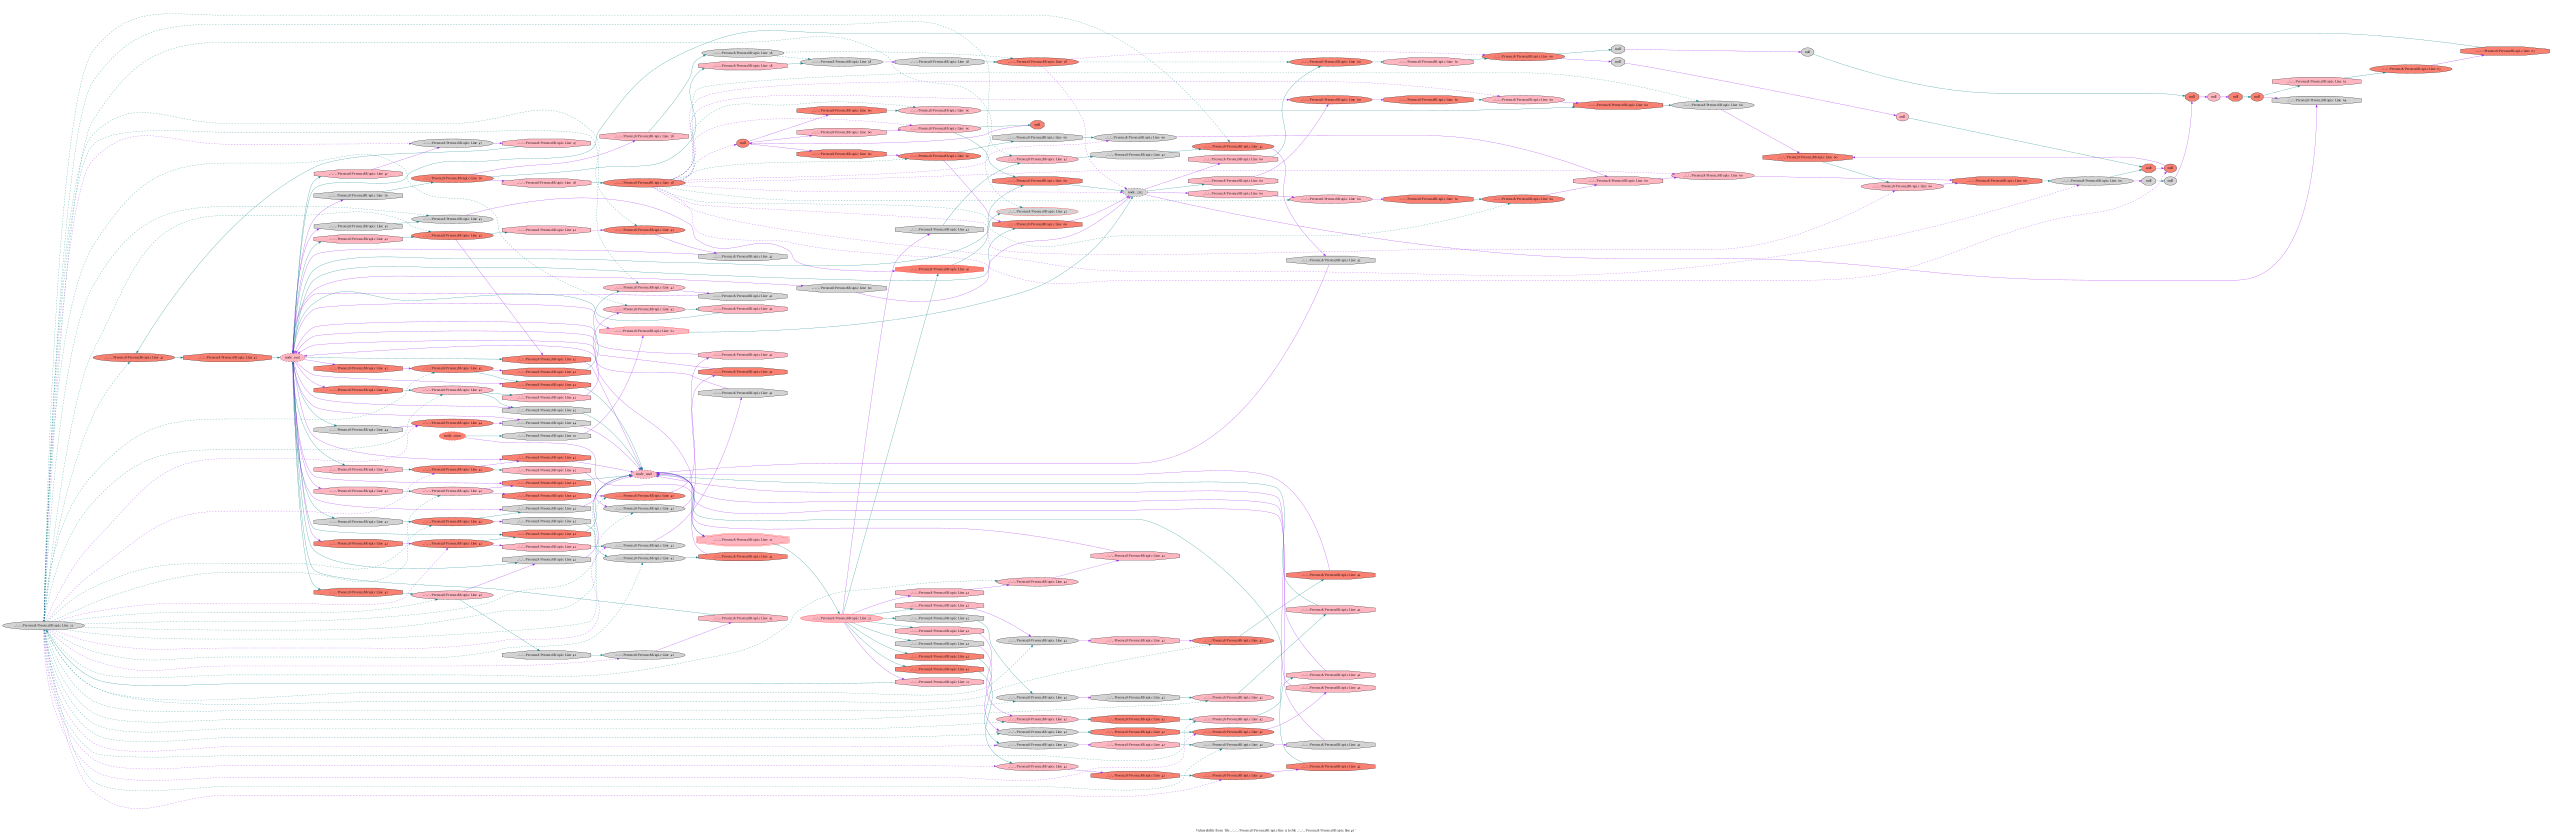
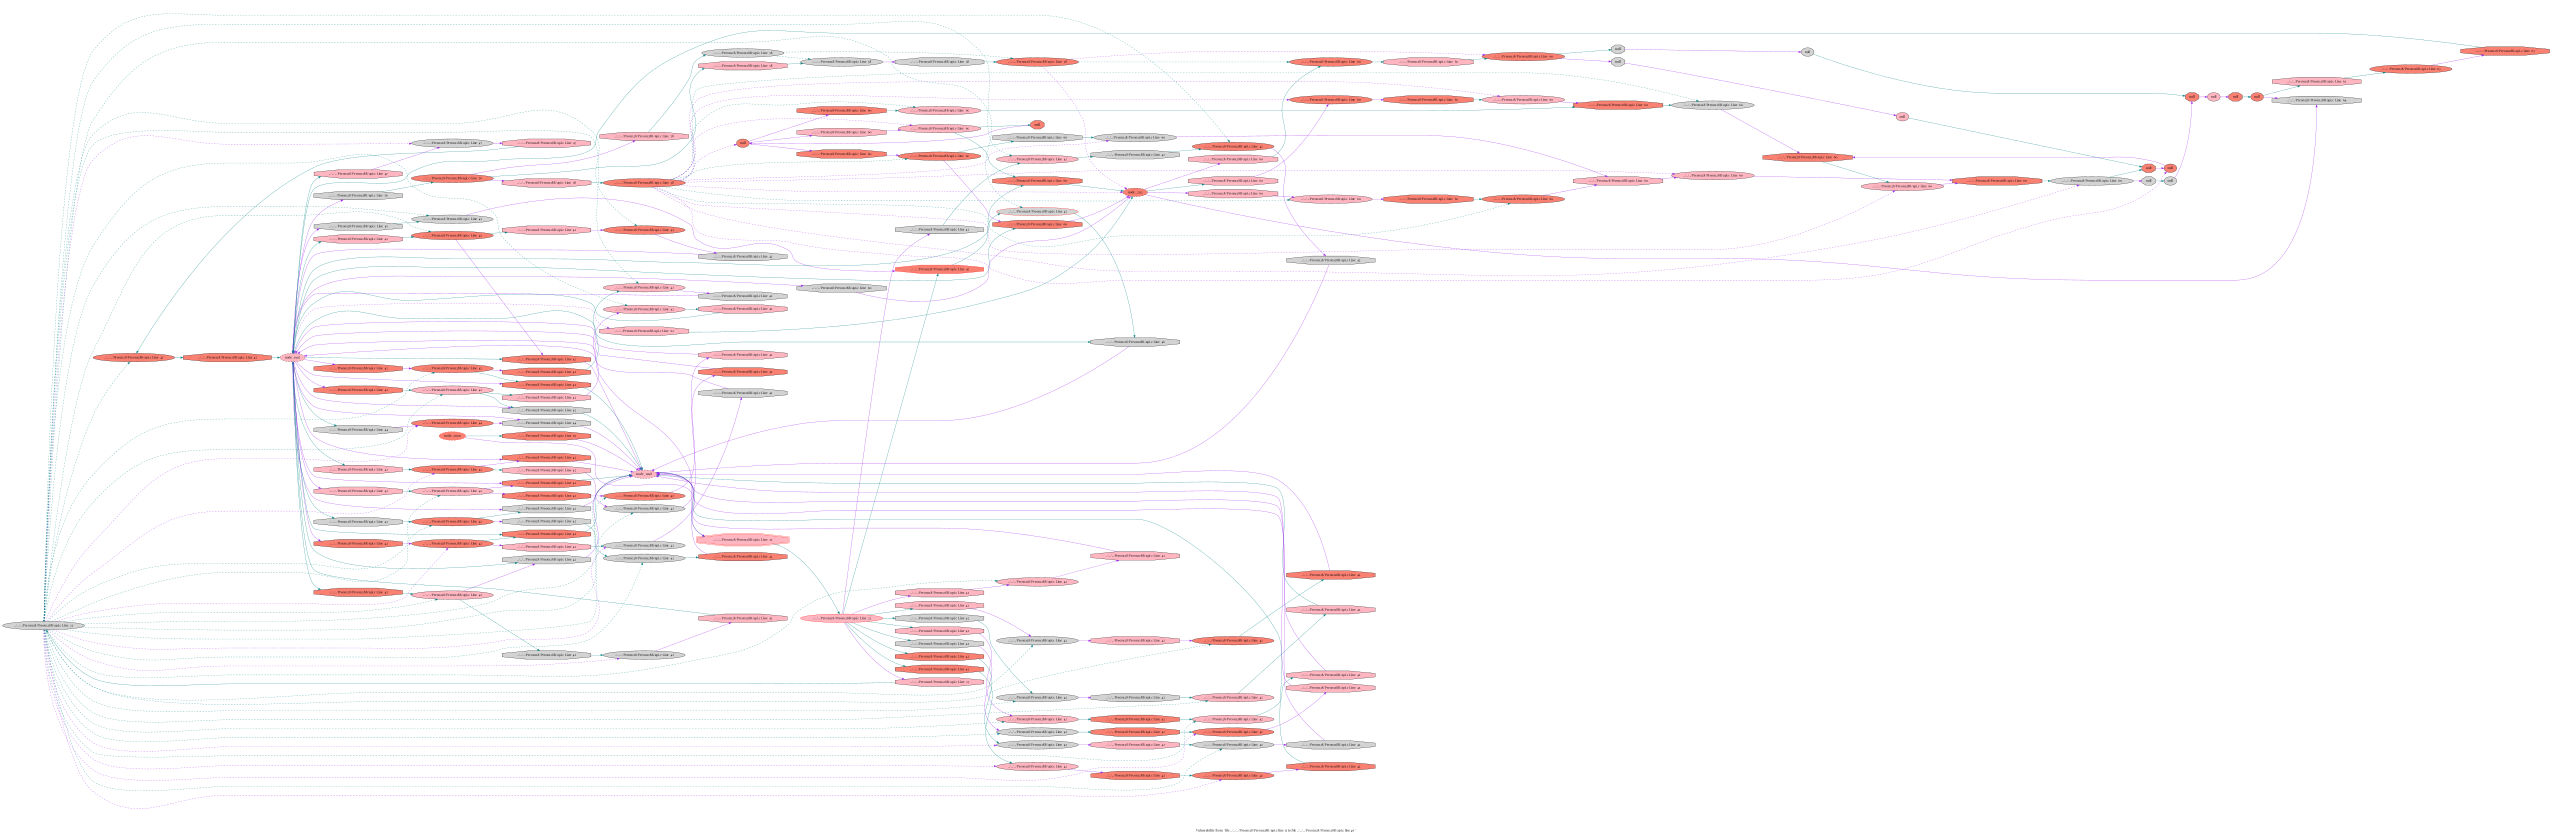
(1135, 192) -> (1135, 192)
(440, 303) -> (440, 303)
(644, 331) -> (644, 331)
none -> (1135, 342)
(622, 392) -> (607, 451)
(547, 436) -> (547, 436)
